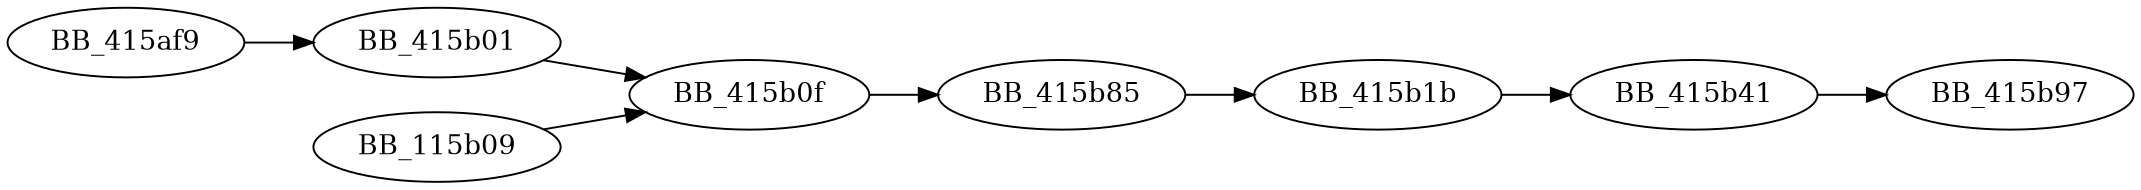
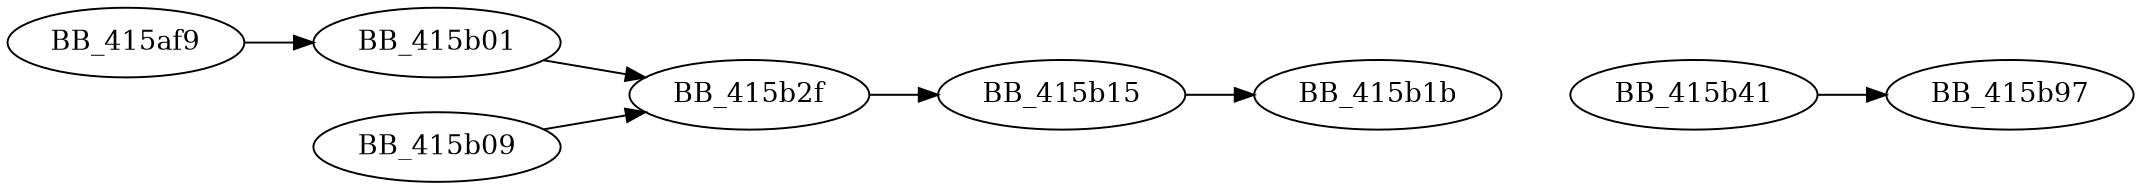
(749, 95) -> (749, 95)
(1062, 95) -> (1062, 95)
(1526, 95) -> none
(437, 147) -> (437, 147)
